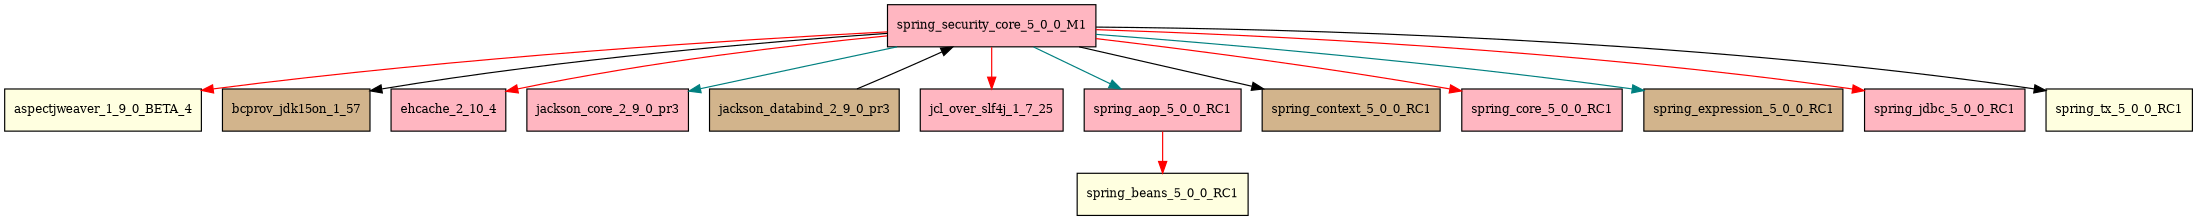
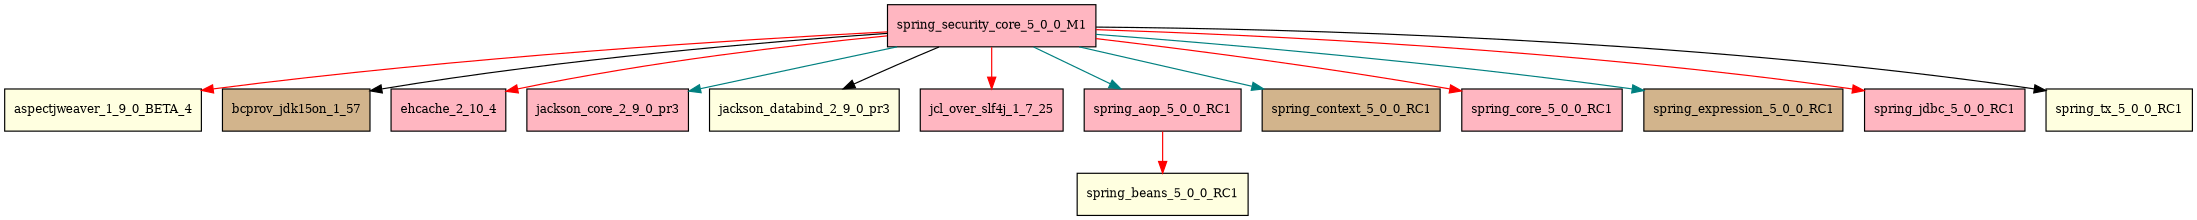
(1166, 67) -> (1166, 67)
(900, 71) -> (896, 65)
(804, 110) -> (804, 110)
